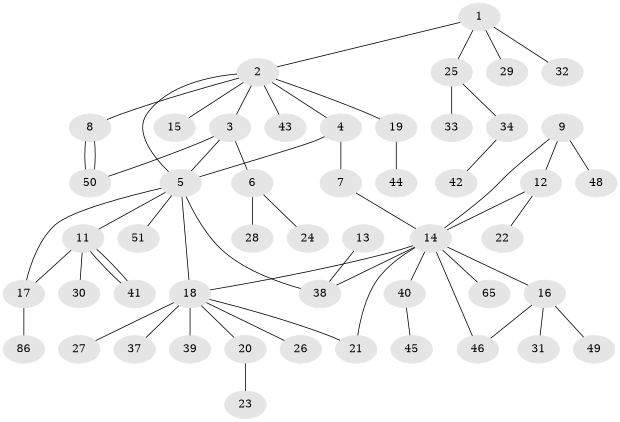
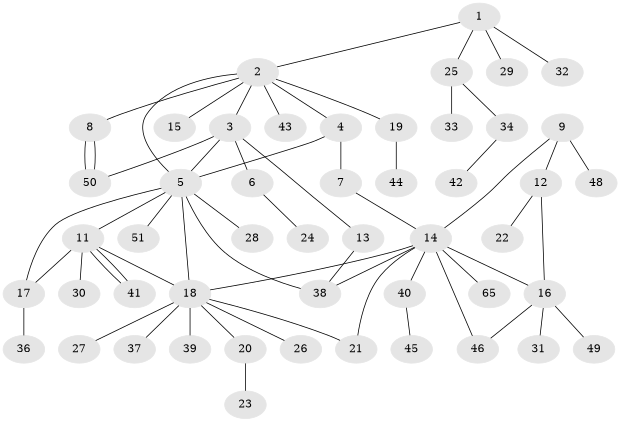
none -> (297, 183)
(252, 211) -> (217, 211)
(486, 211) -> (543, 239)
none -> (137, 266)
(24, 349) -> (24, 349)
